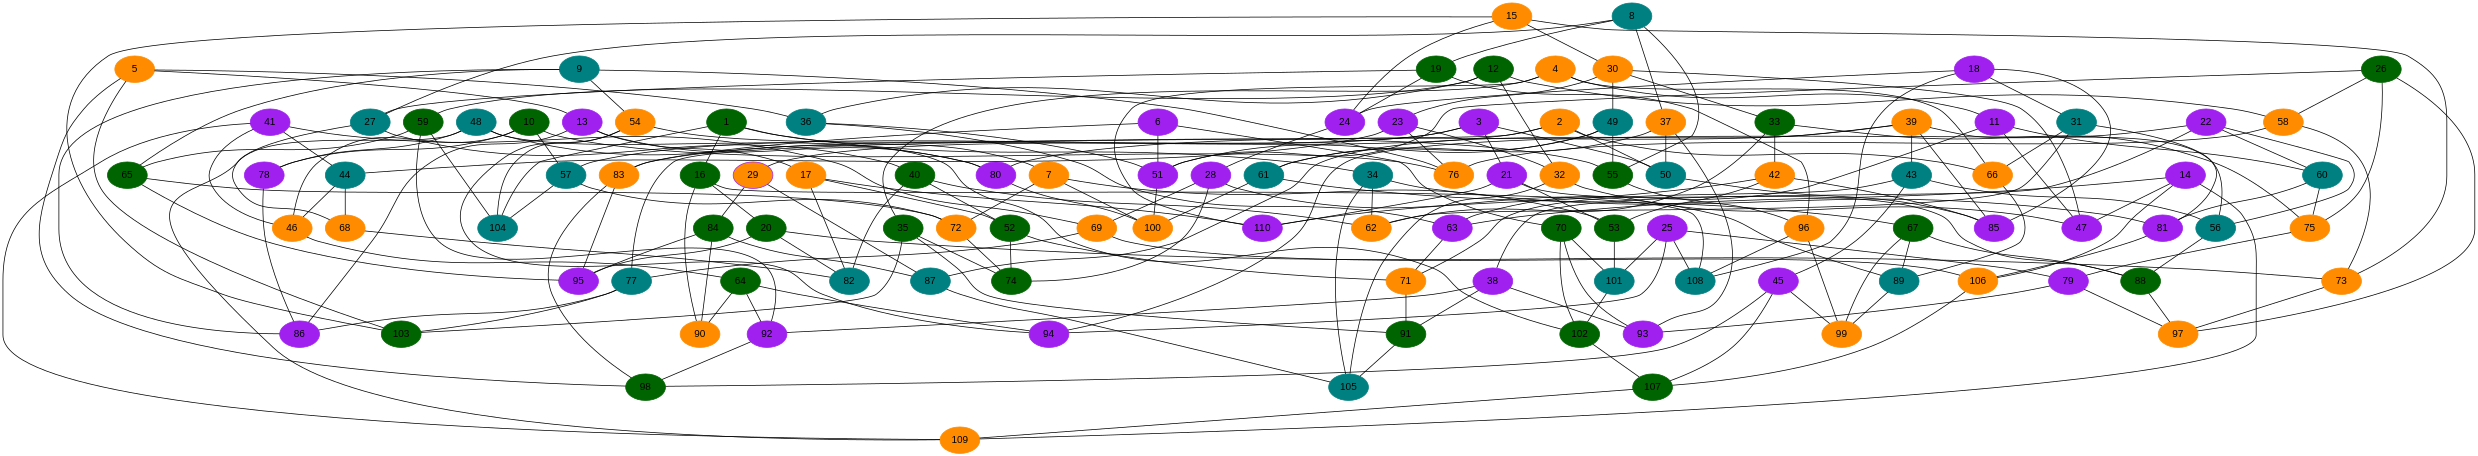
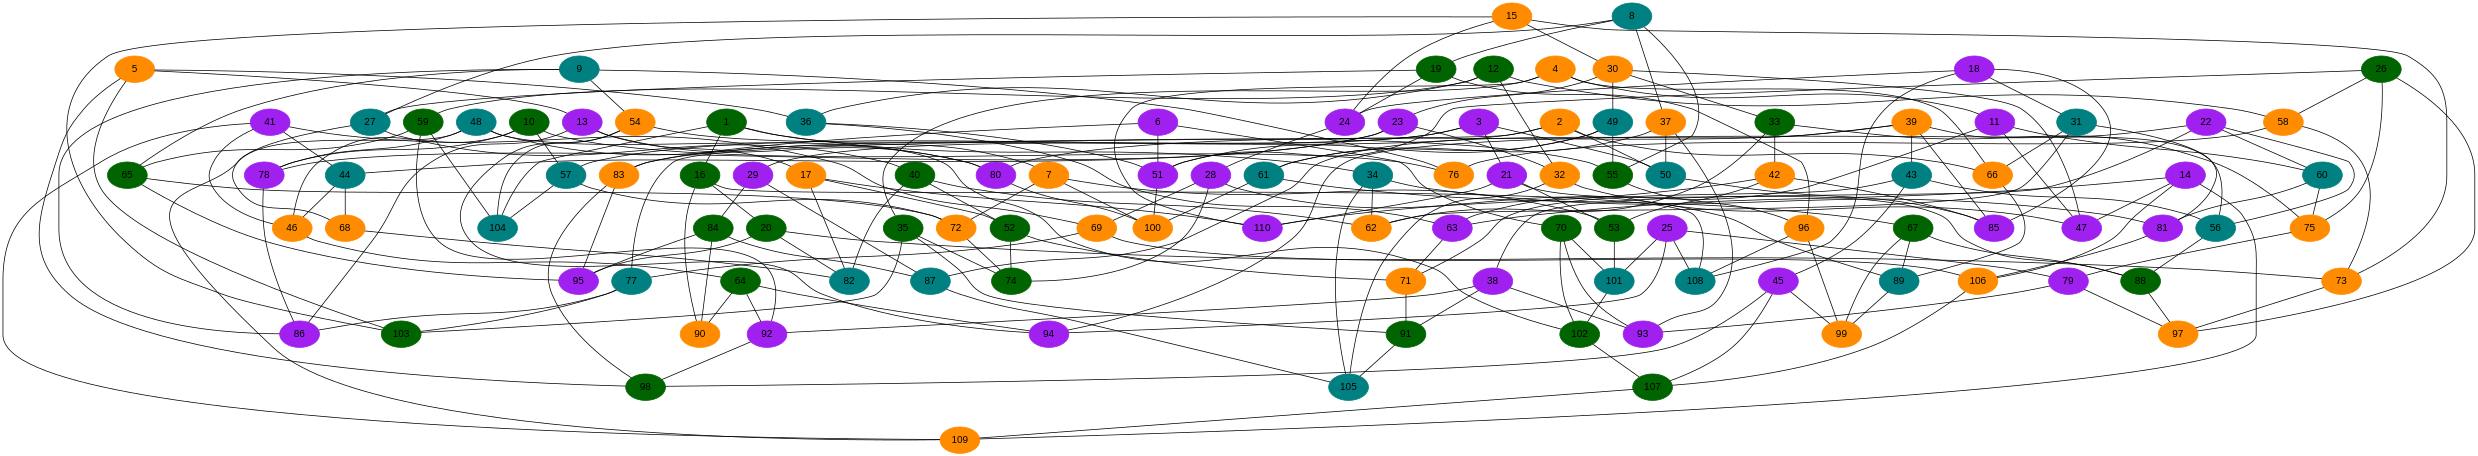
(1434, 156) -> (833, 158)
(753, 175) -> (753, 175)
